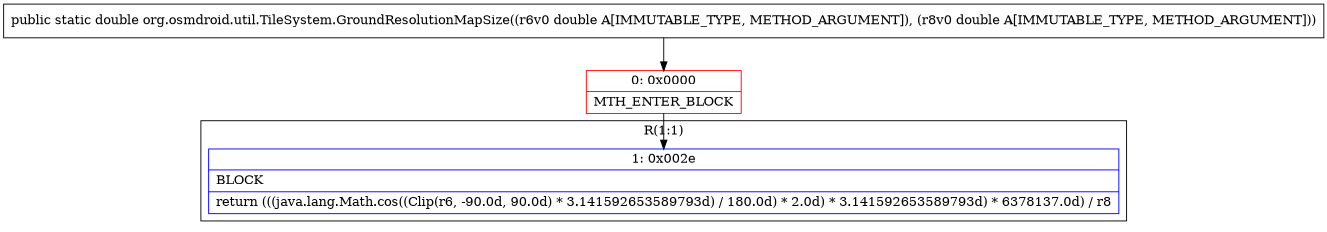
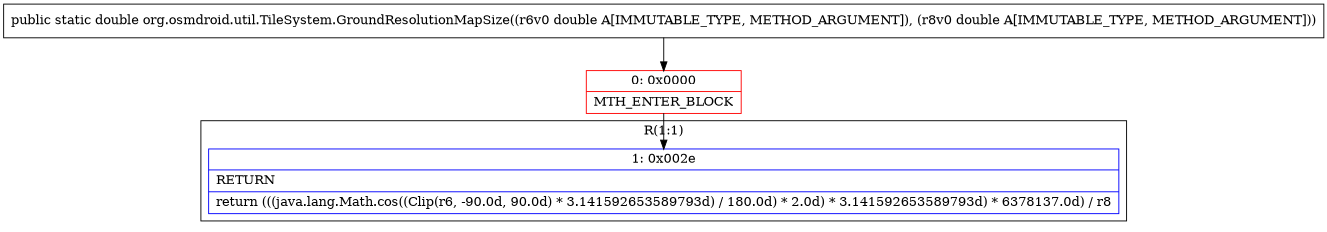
(240, 180) -> (246, 180)
